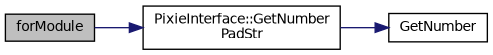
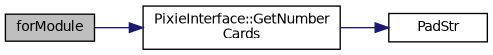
(242, 28) -> (242, 28)
(438, 28) -> (438, 28)
